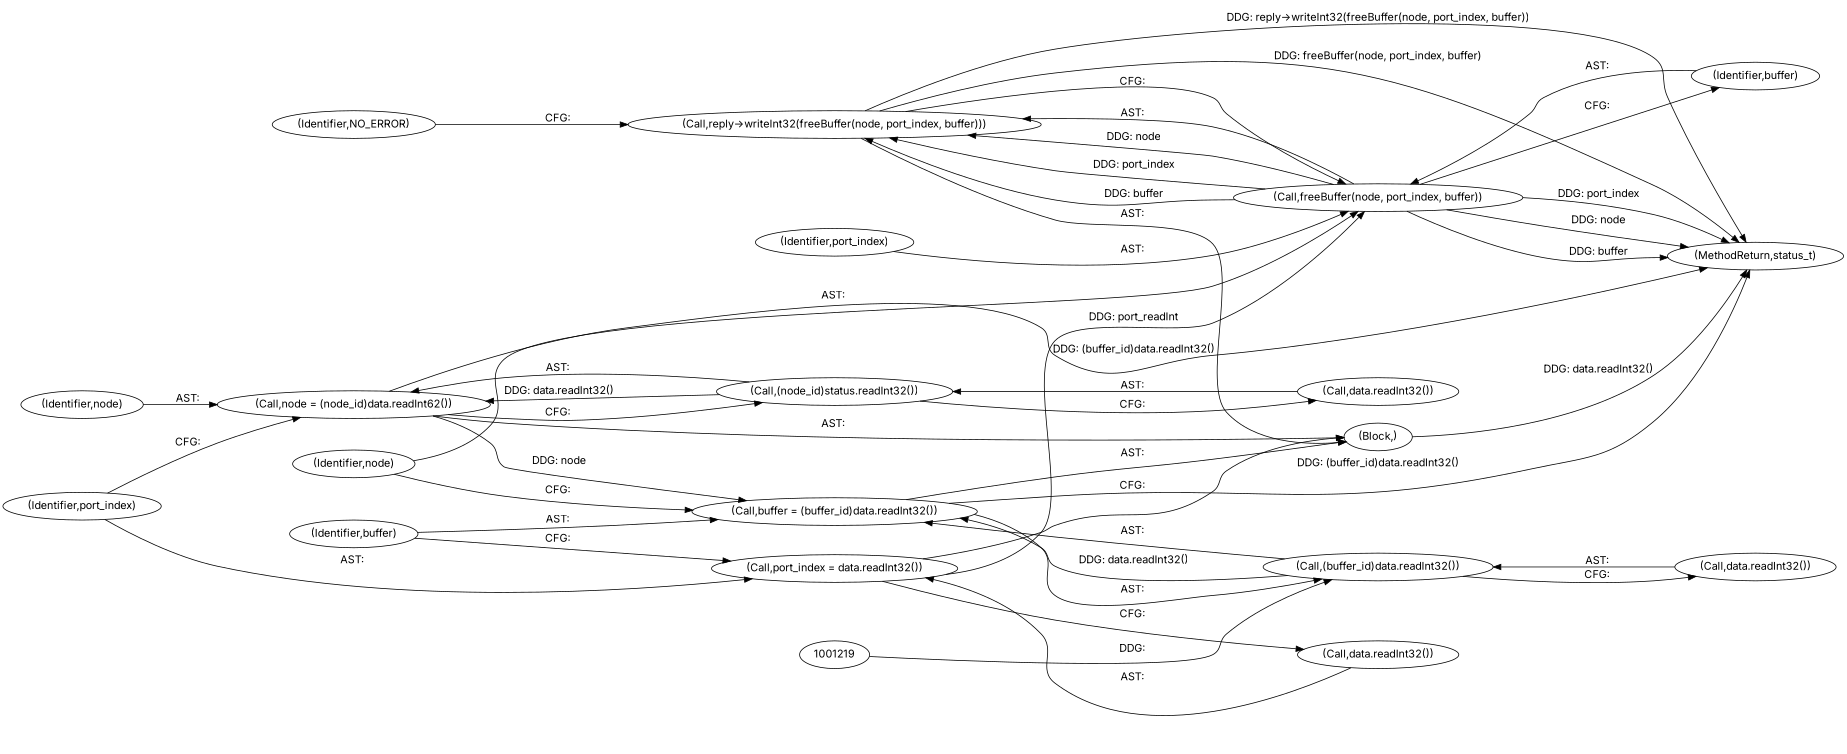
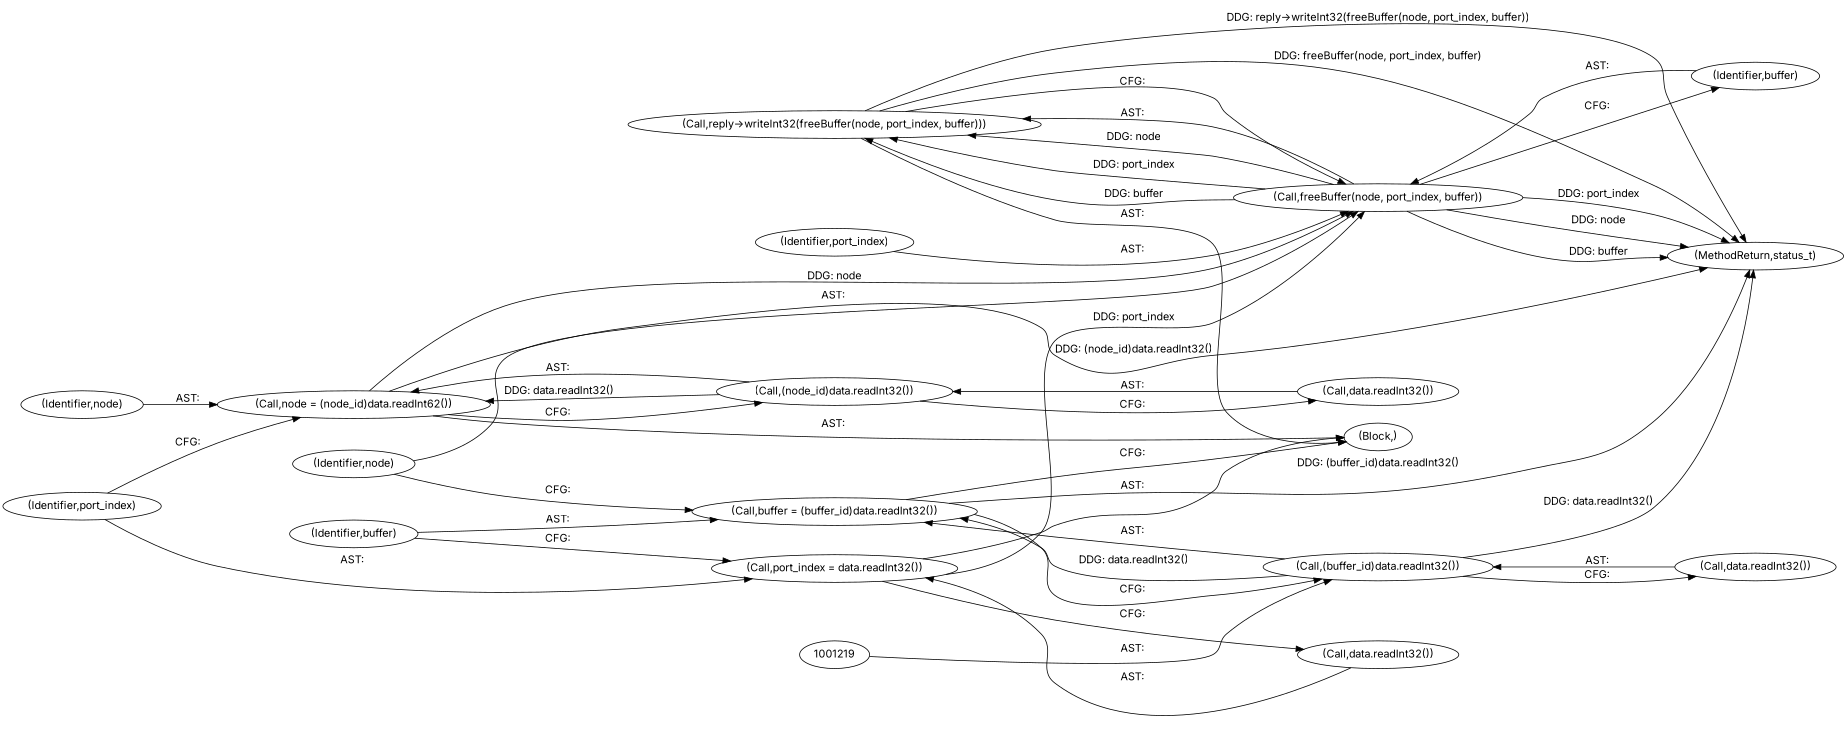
(354, 125) -> none
(1134, 317) -> (1134, 317)
(1134, 350) -> (1134, 350)
(835, 392) -> (835, 392)
(1601, 402) -> (1674, 487)
(1134, 453) -> (1134, 453)
(576, 478) -> (850, 282)
(1134, 486) -> (1134, 486)
(1134, 590) -> (1134, 590)
(1134, 649) -> (1134, 649)
